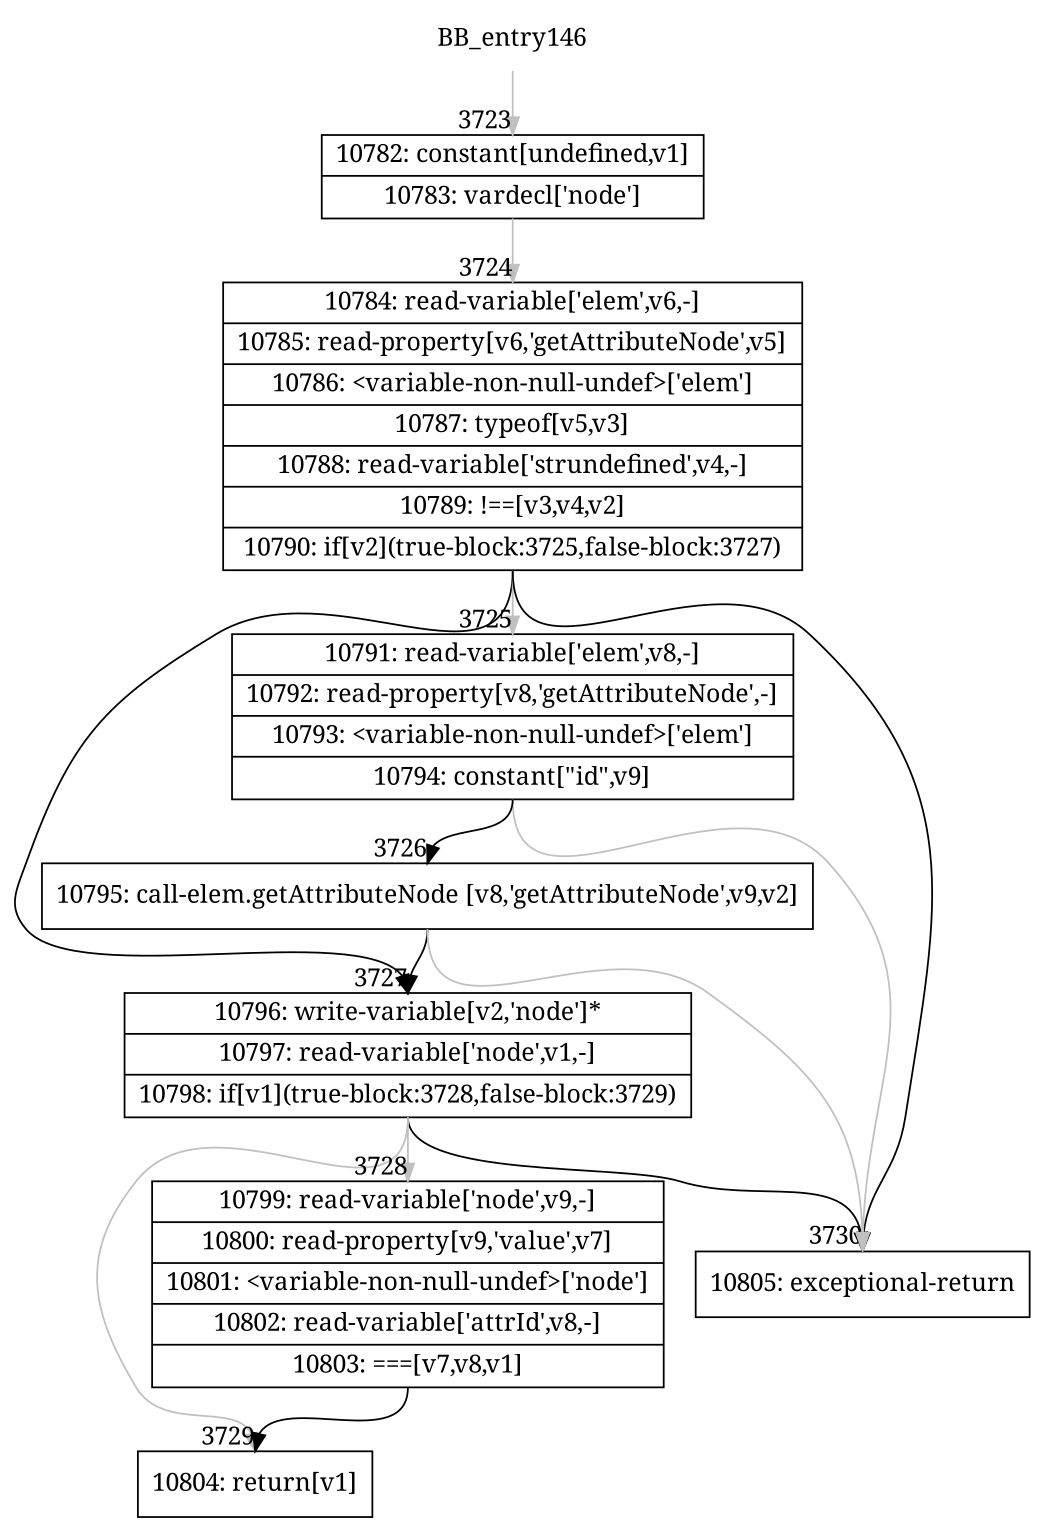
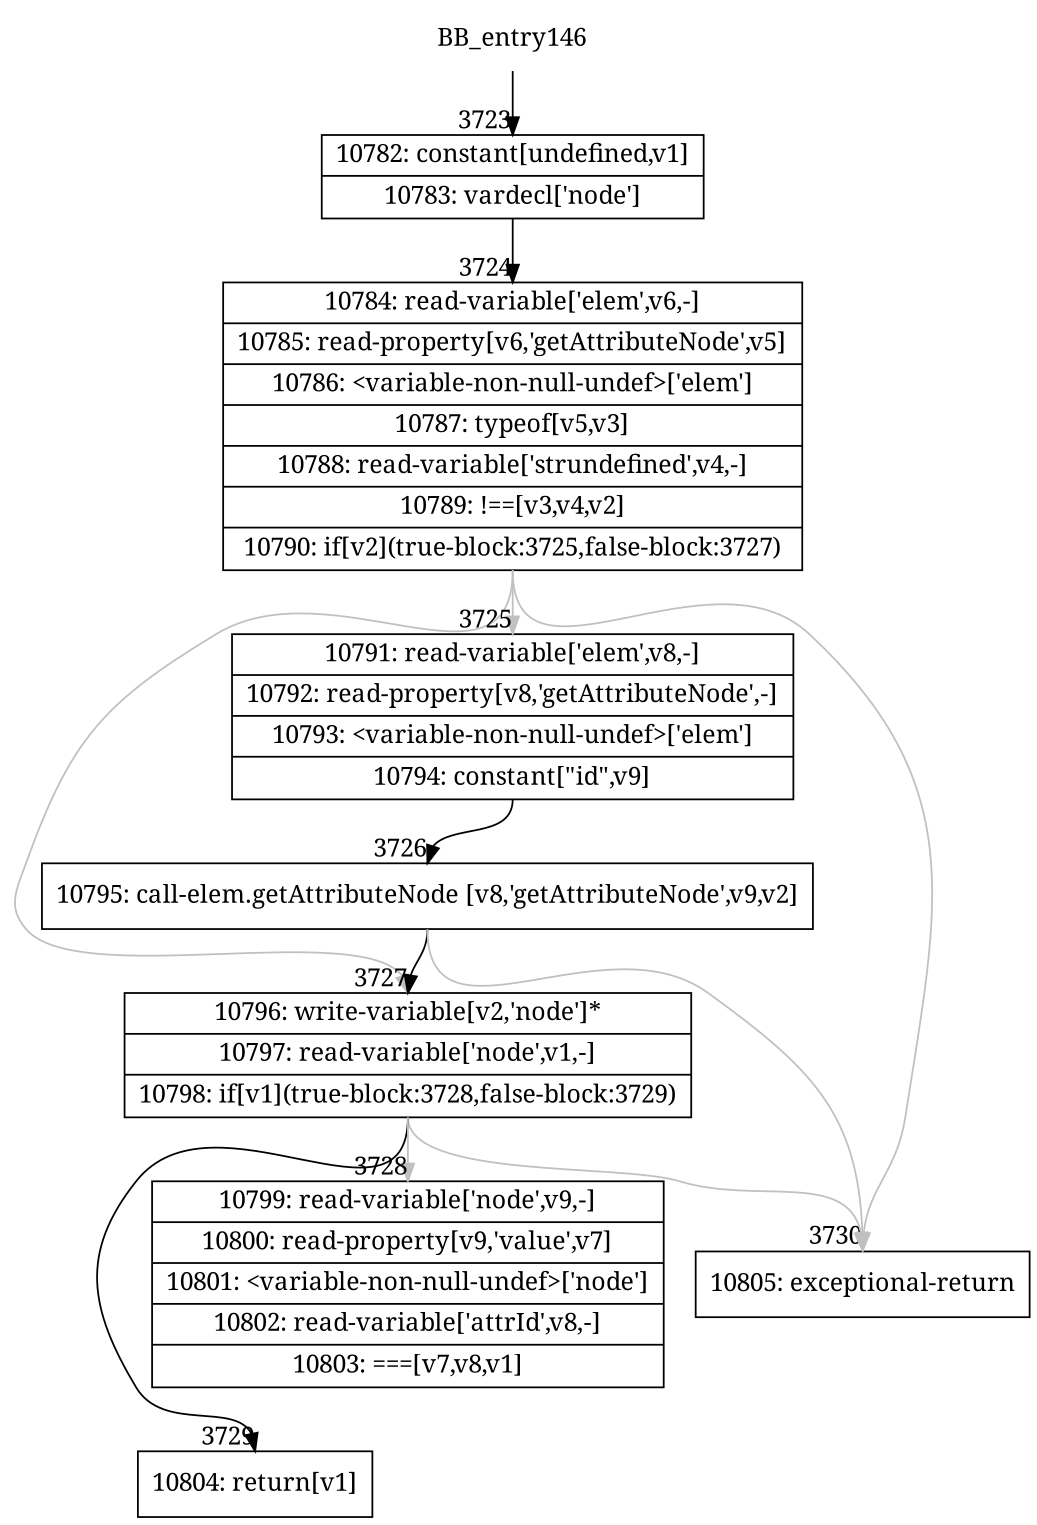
(513, 94) -> (513, 94)
(513, 241) -> (513, 241)
(902, 754) -> (902, 754)
(63, 777) -> (63, 777)
(836, 873) -> none
(635, 1174) -> (635, 1174)
(125, 1198) -> (125, 1198)
(340, 1420) -> none
